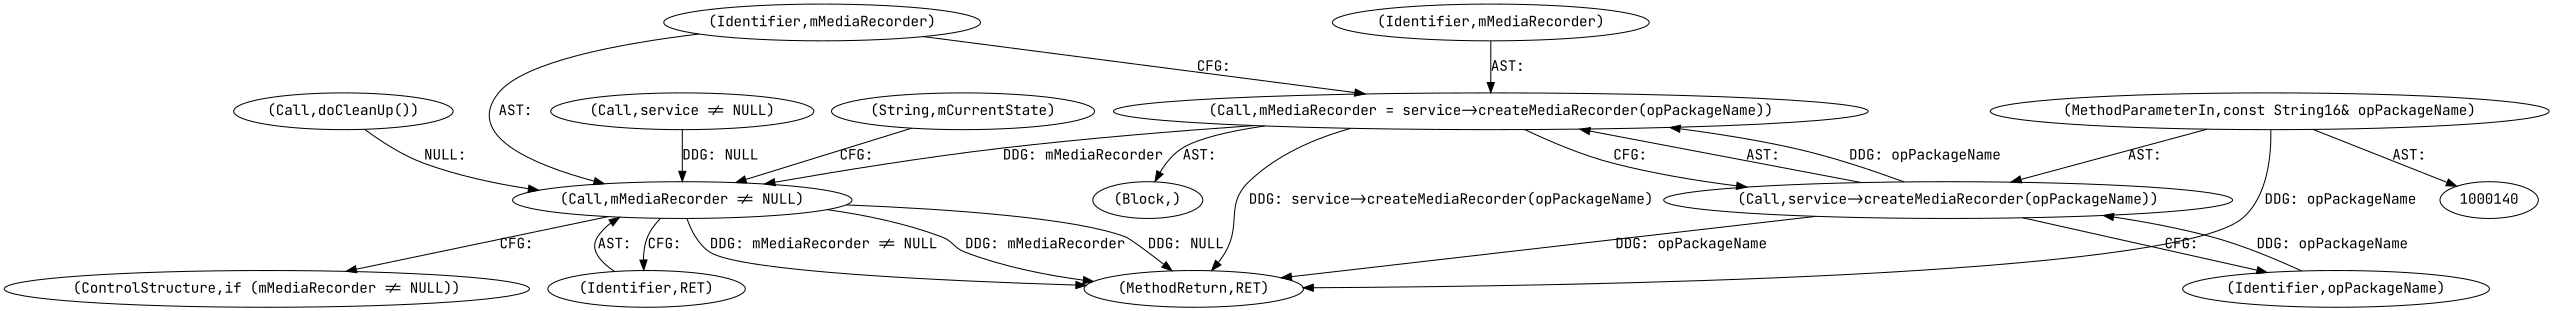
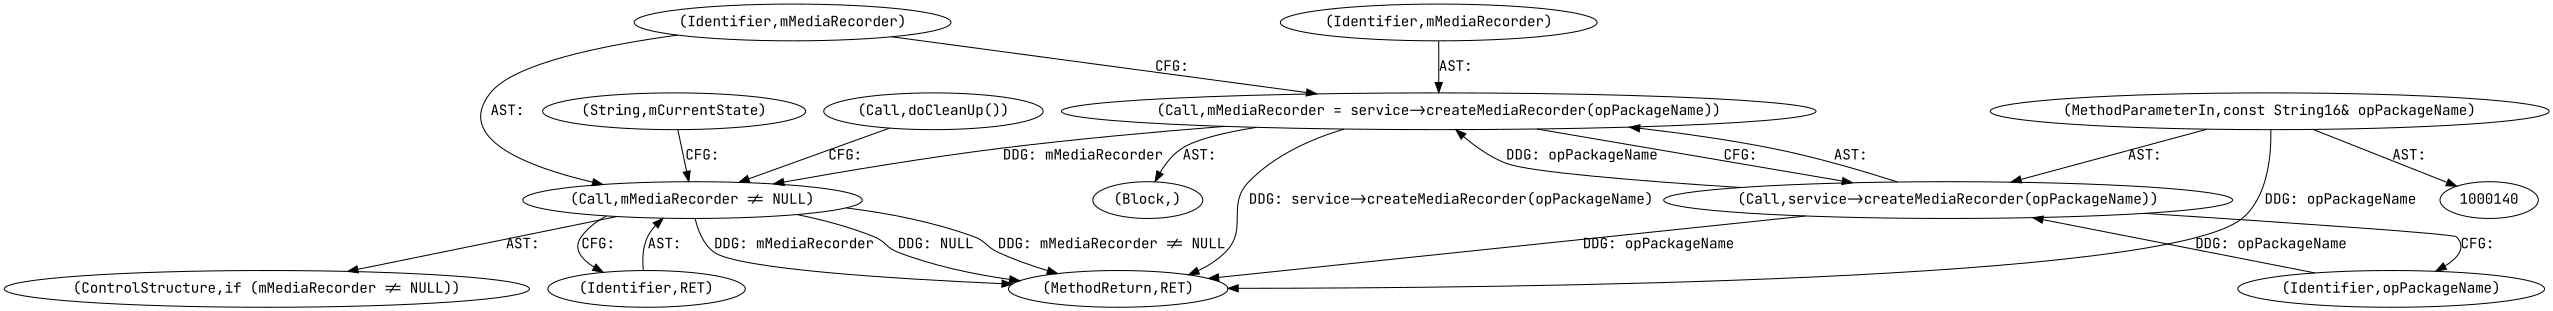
(682, 111) -> none
(450, 156) -> (850, 156)
(521, 244) -> (527, 244)
